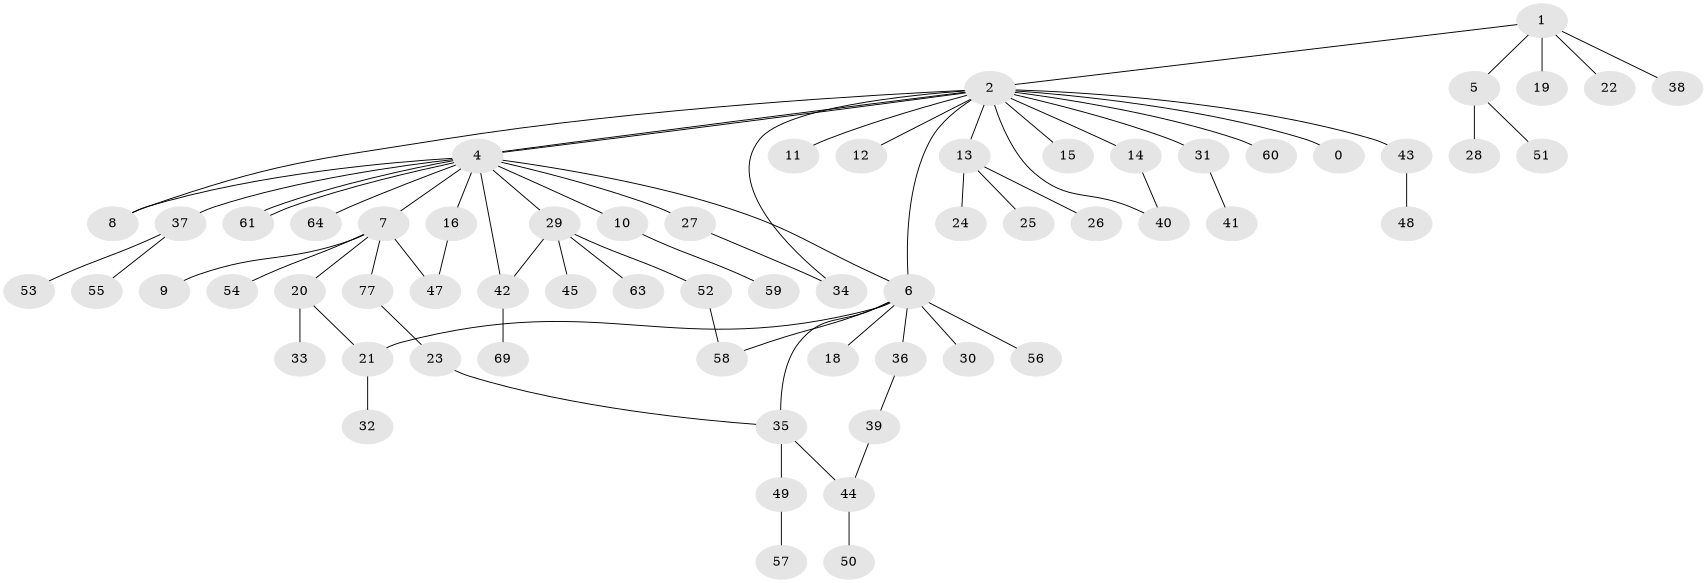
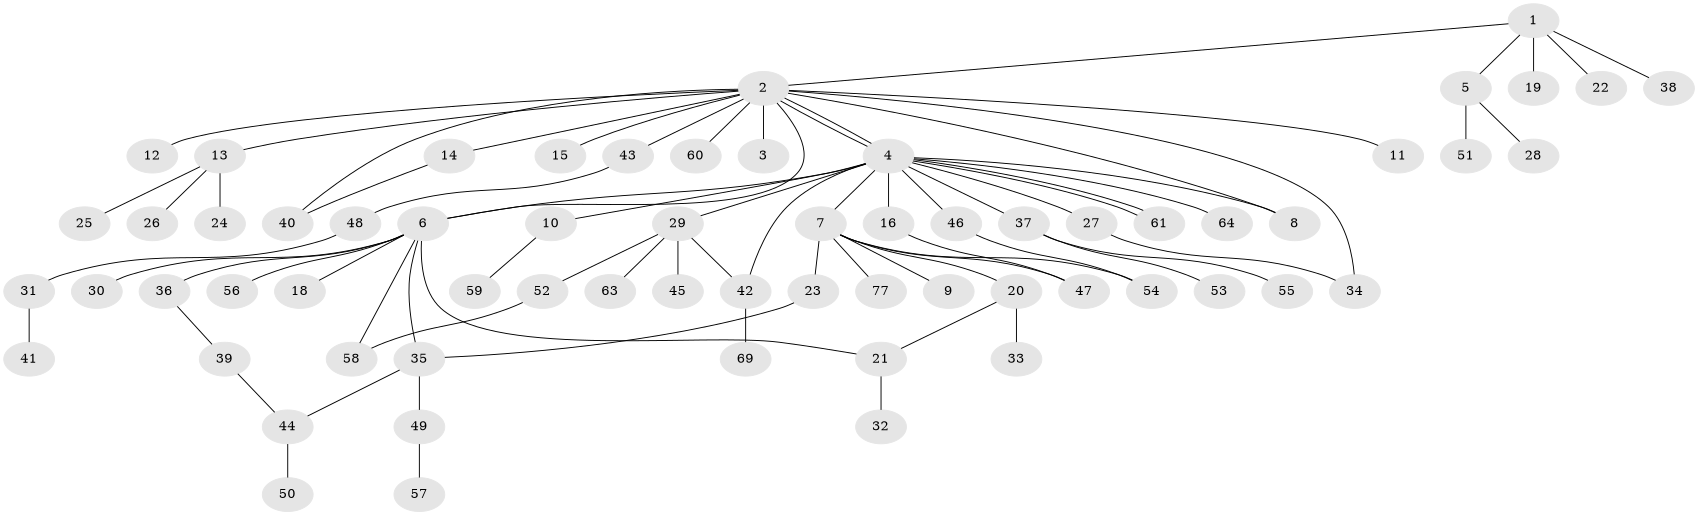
(1100, 117) -> (178, 258)
(1339, 156) -> (764, 156)
none -> (956, 224)
(401, 325) -> (817, 258)
